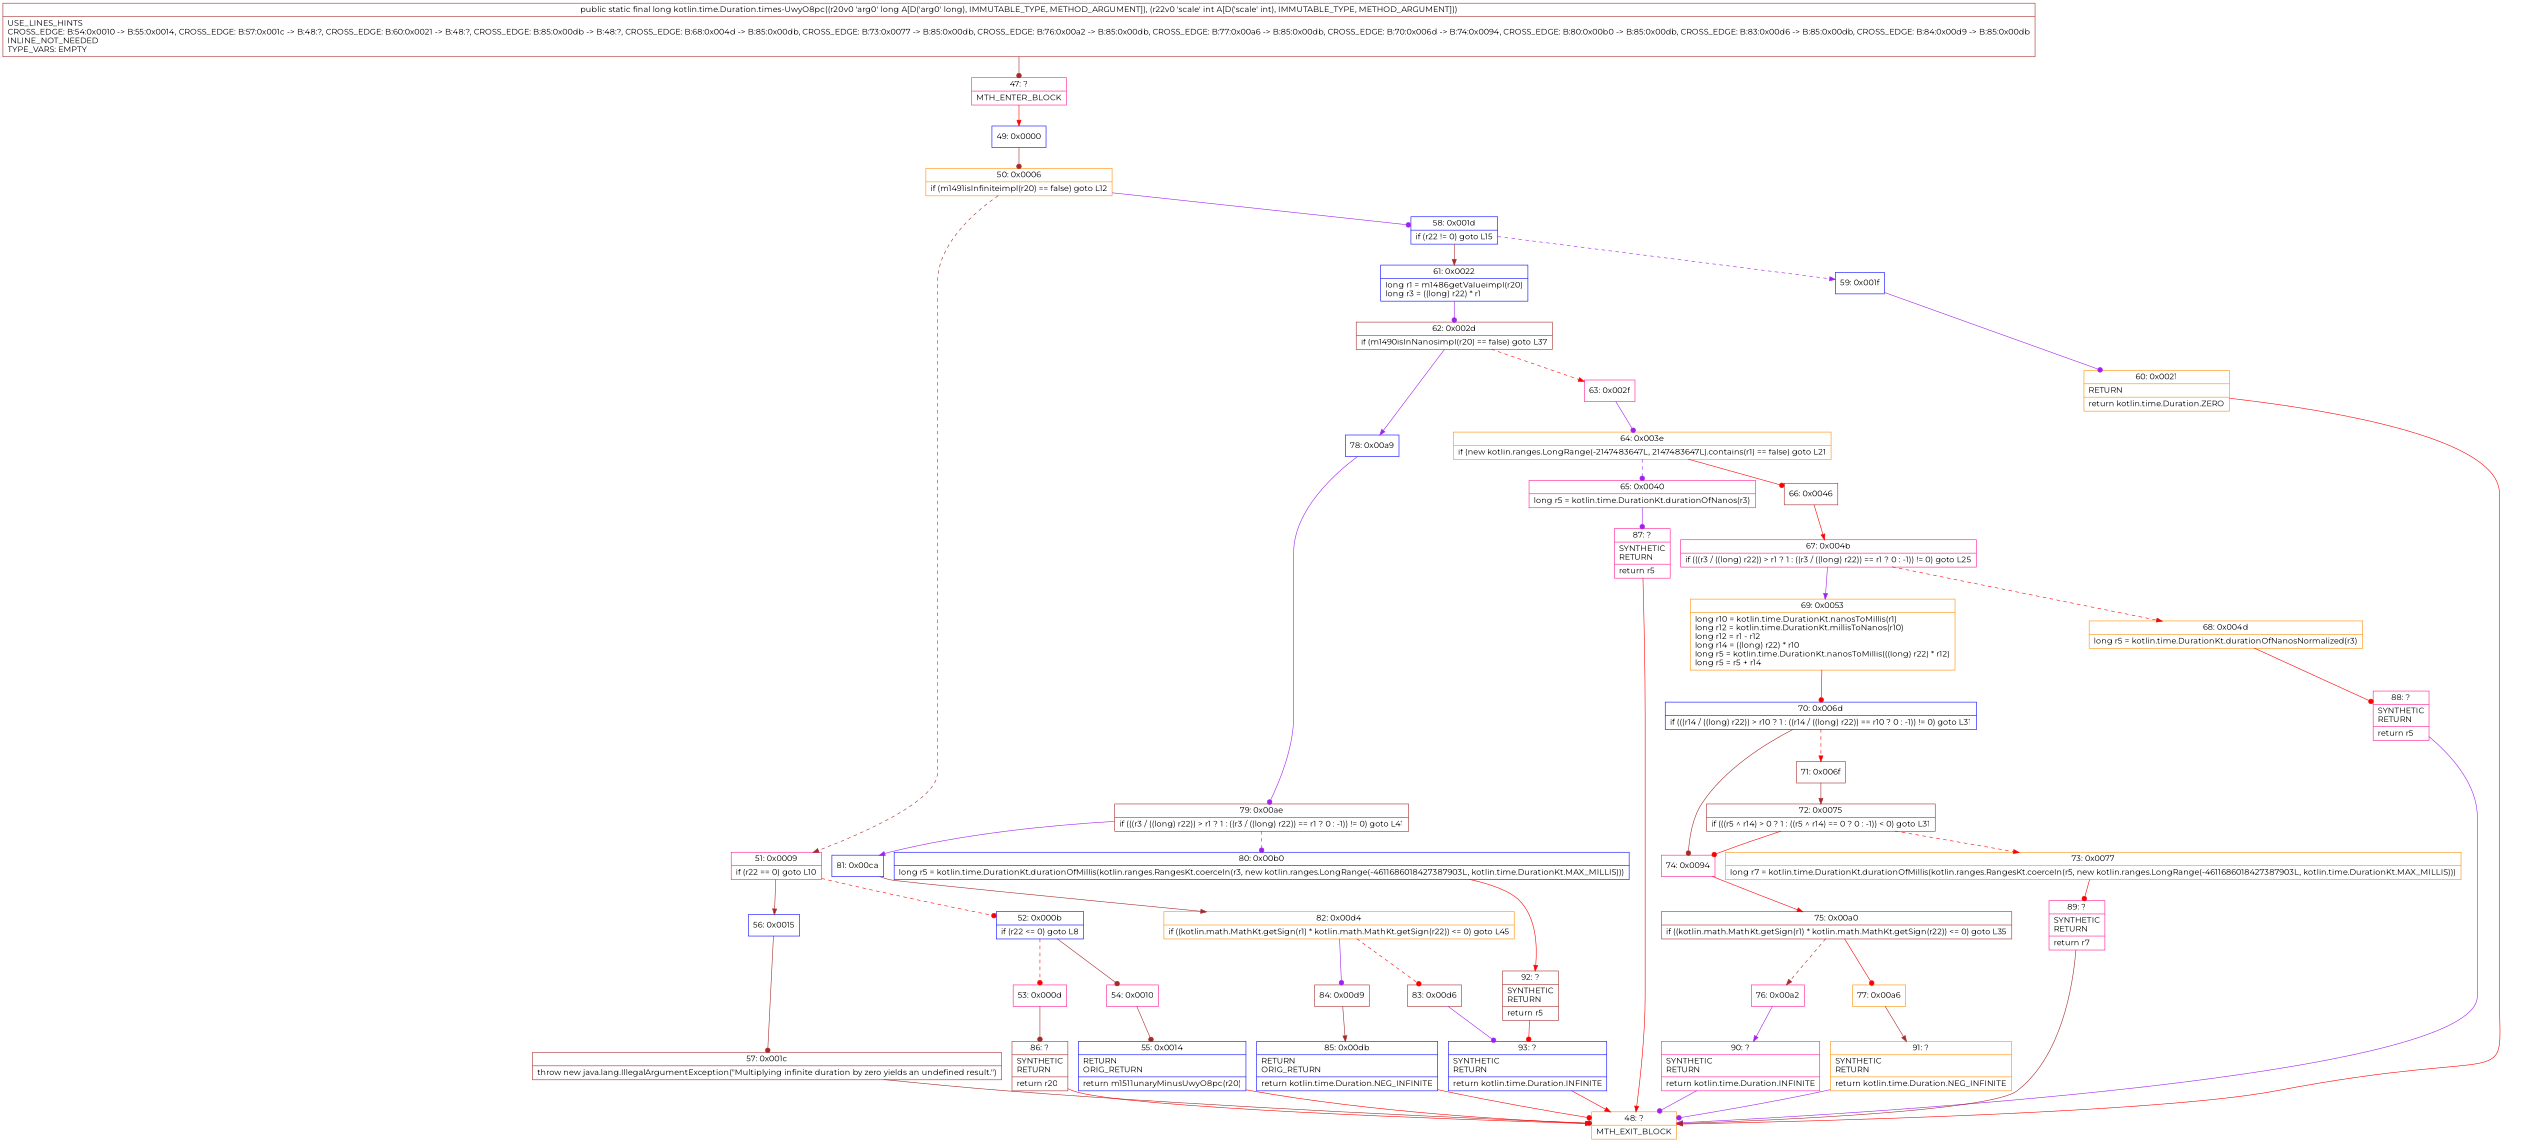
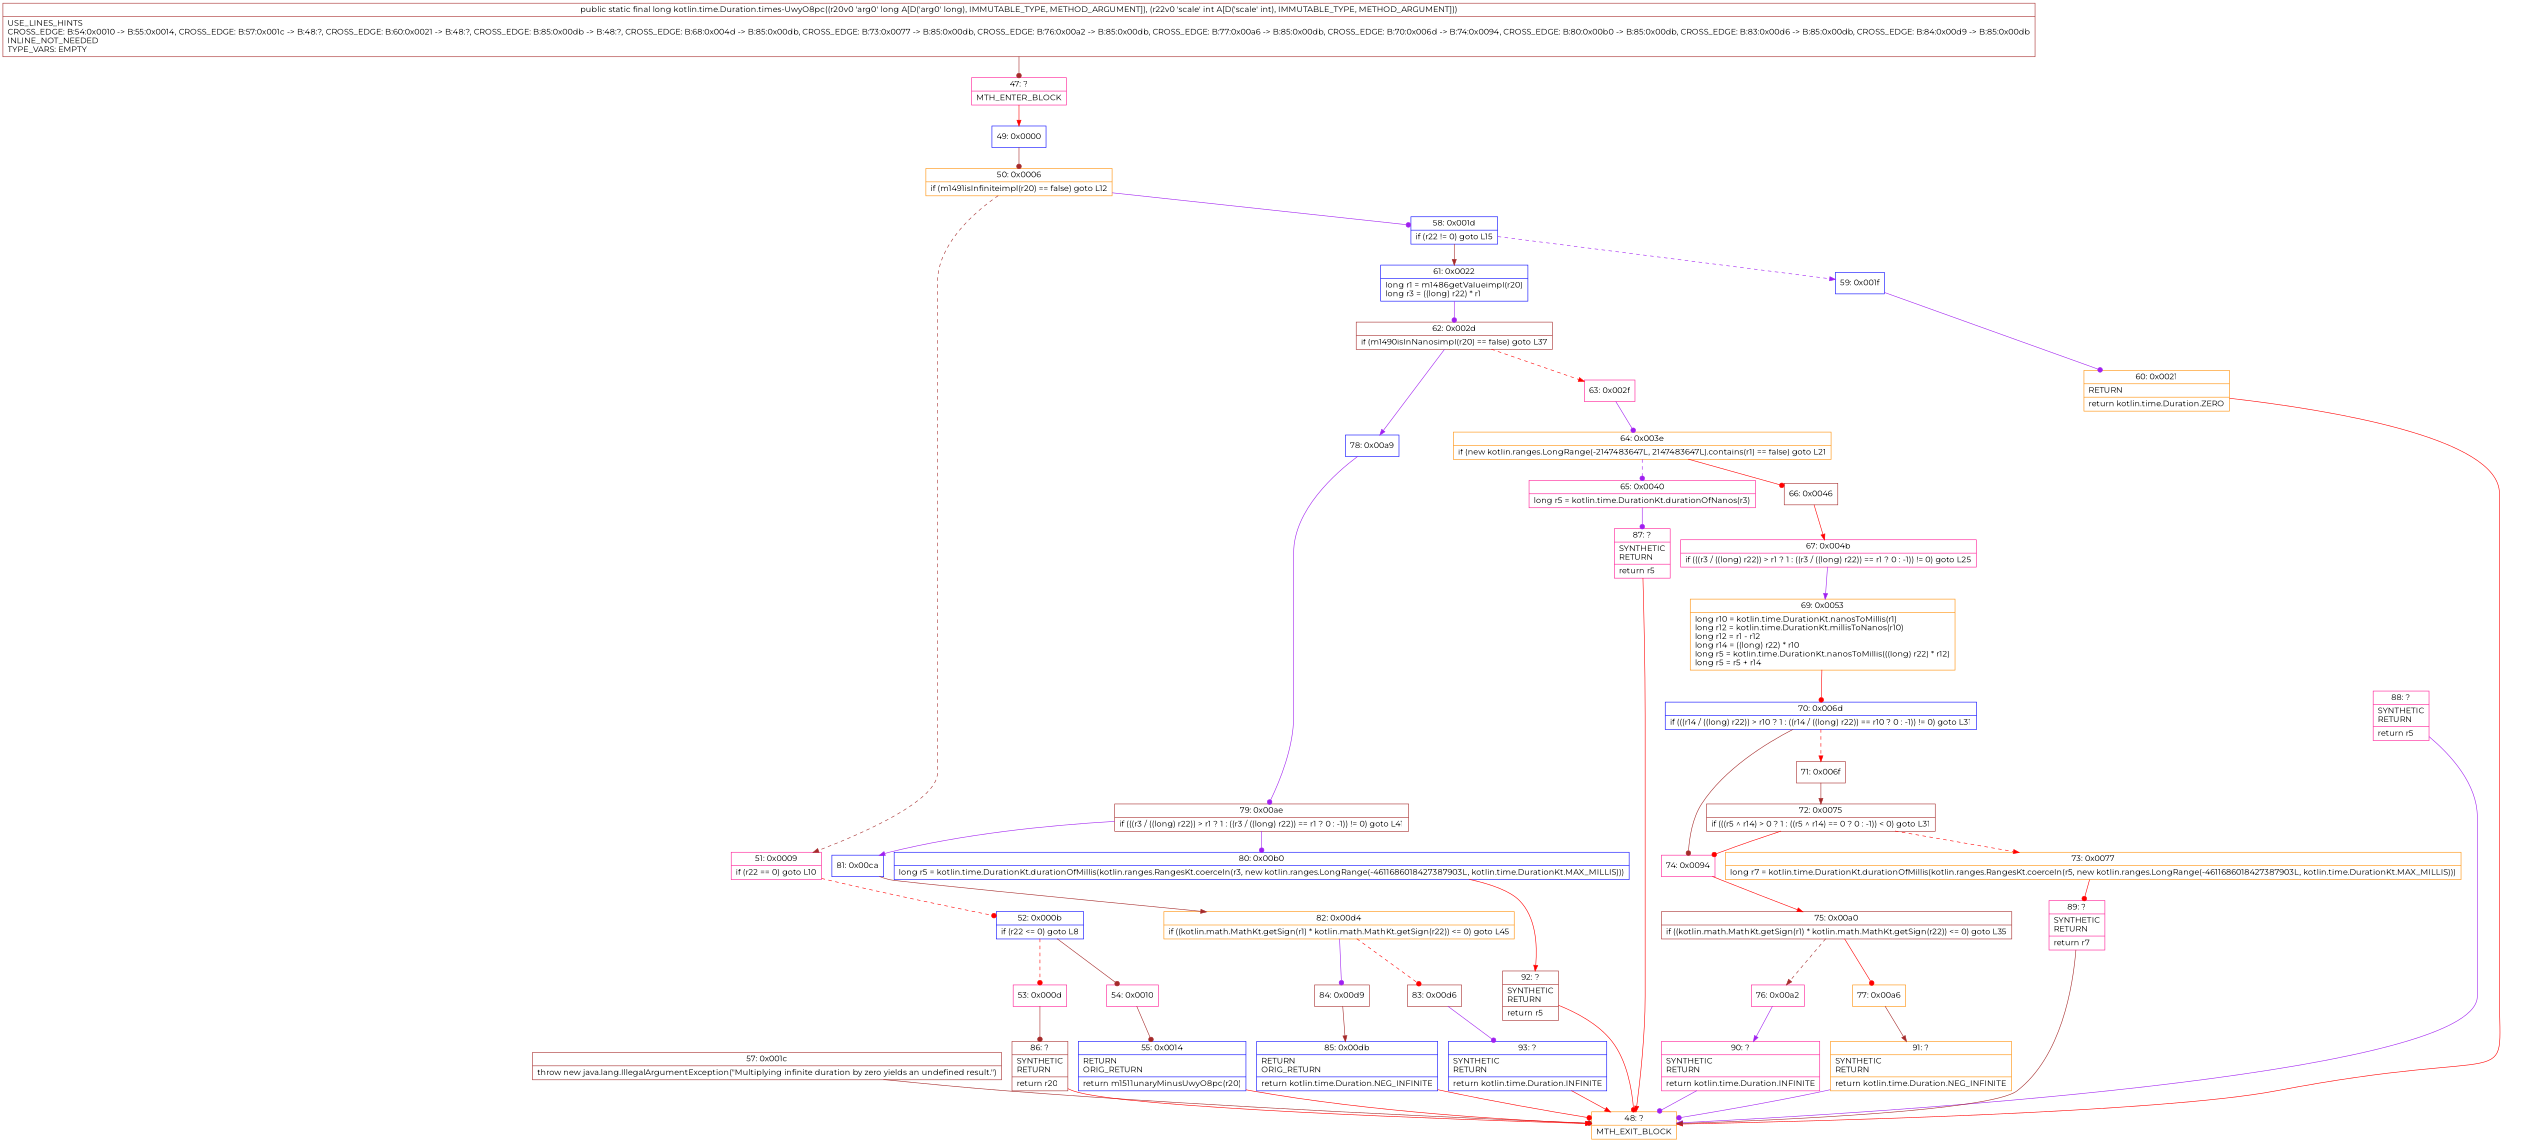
(2226, 635) -> none
(1262, 839) -> (1262, 839)
(774, 925) -> none
(1529, 1029) -> (1613, 1043)
